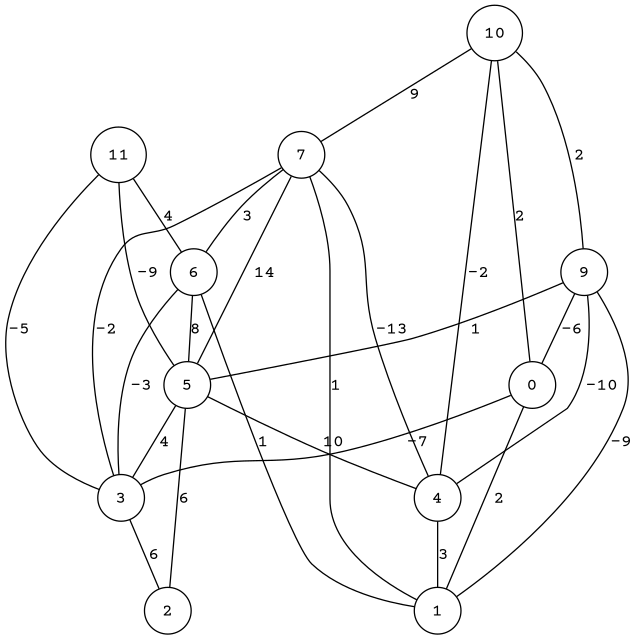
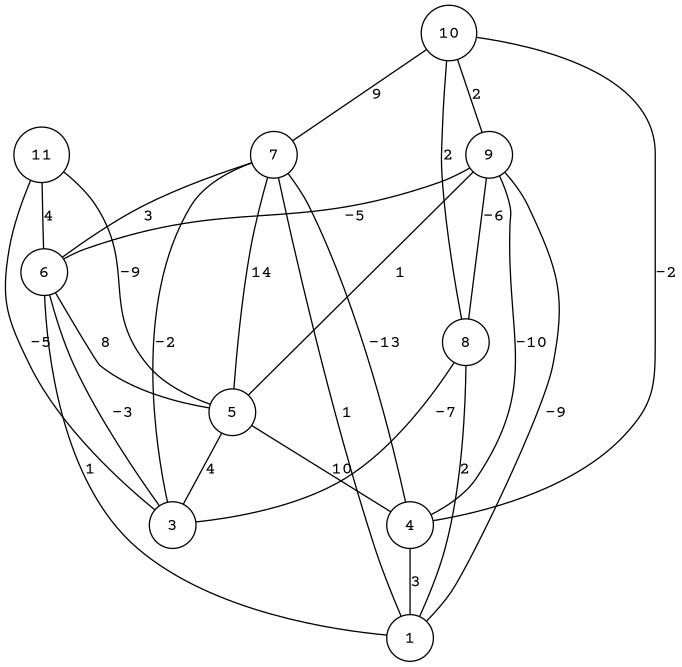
none -> (267, 215)
(532, 385) -> (466, 342)
(168, 611) -> none
